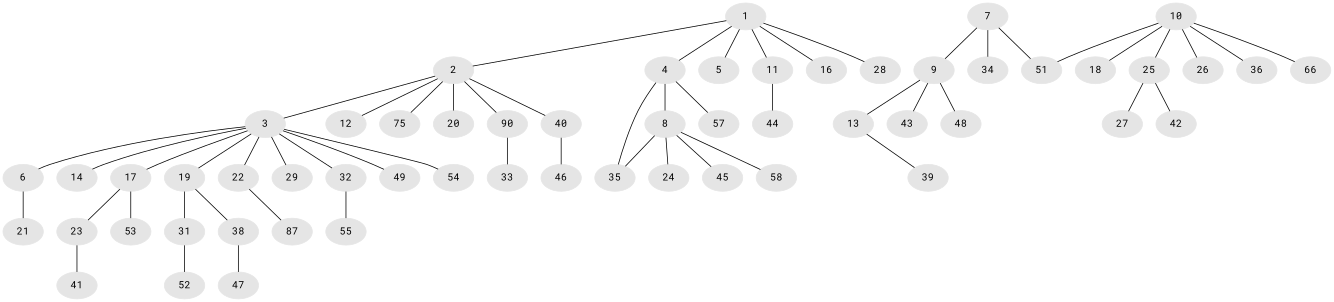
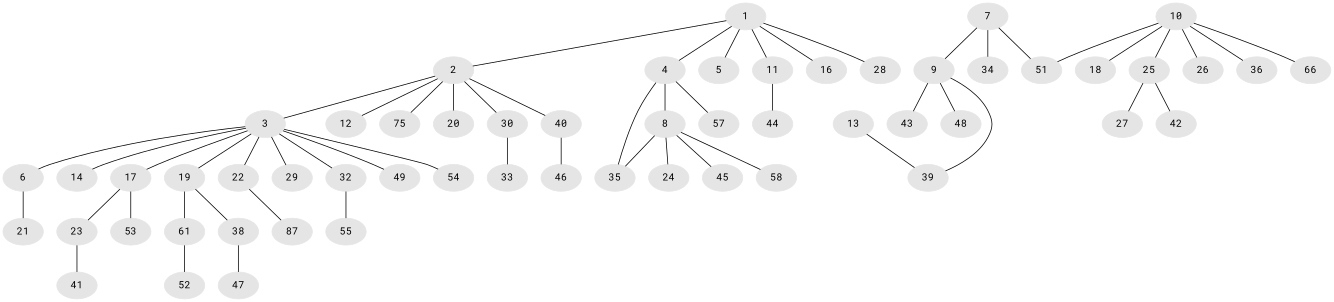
(894, 97) -> (992, 126)
(507, 124) -> (507, 124)
(185, 232) -> (185, 232)
